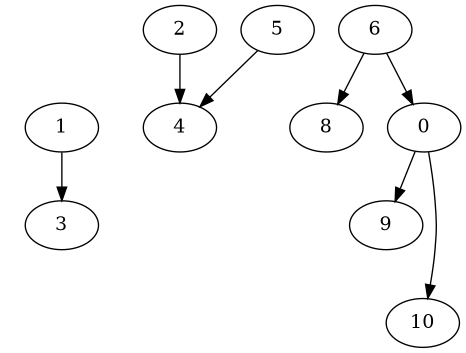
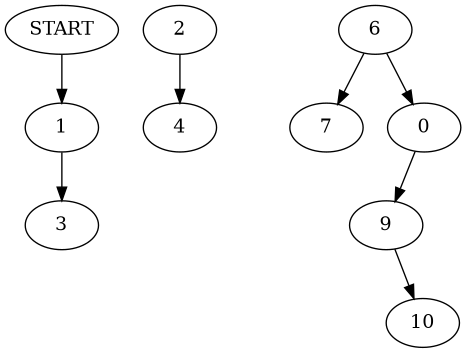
none -> (62, 30)
(278, 30) -> none
(326, 128) -> (326, 128)
(436, 218) -> (402, 267)
